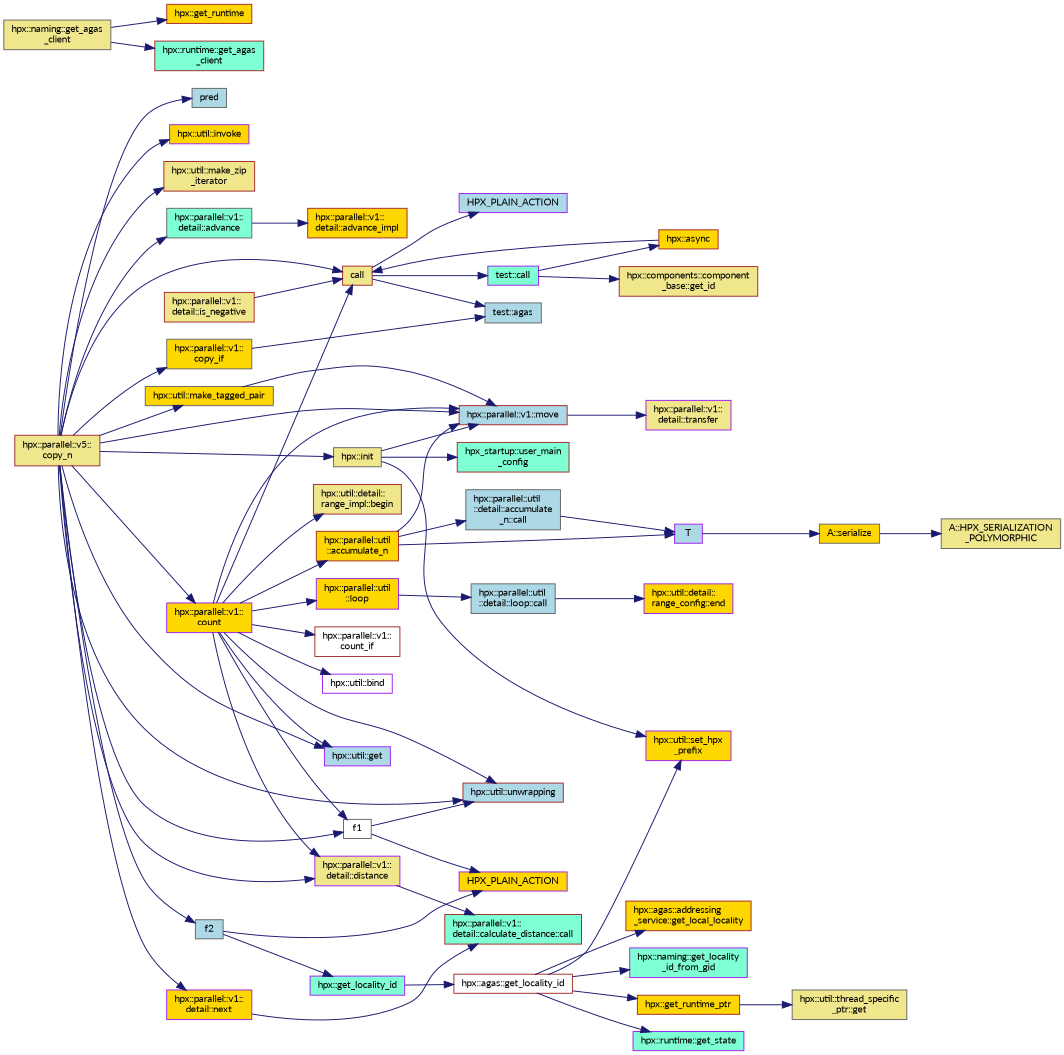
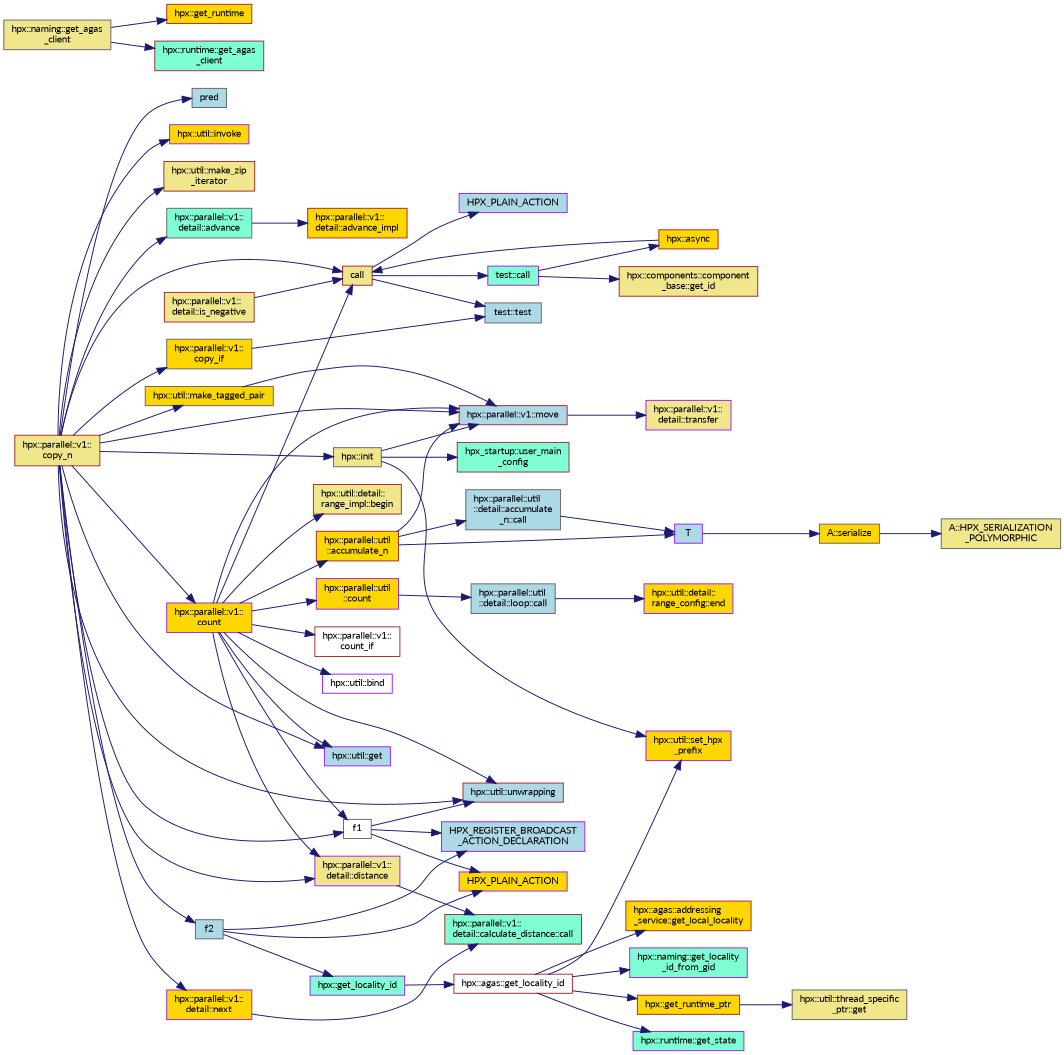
(513, 313) -> (513, 313)
(57, 451) -> (57, 451)
(357, 594) -> (357, 594)
none -> (513, 837)
